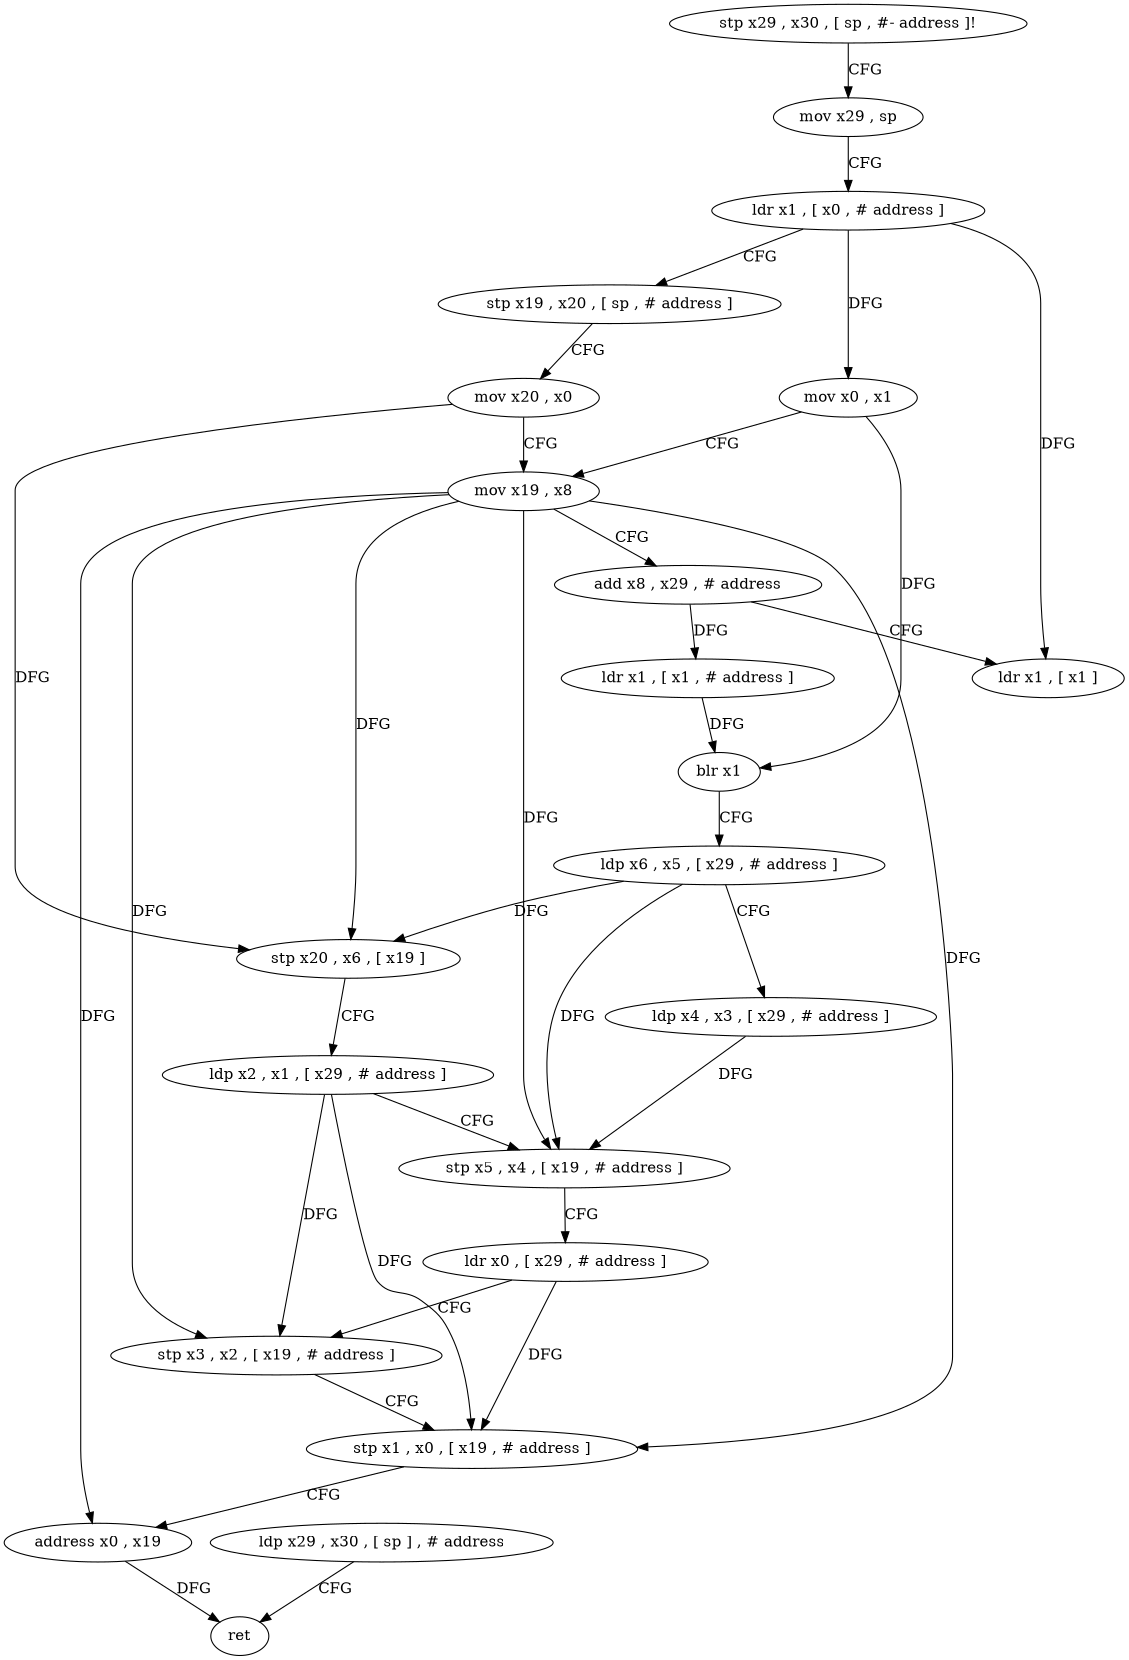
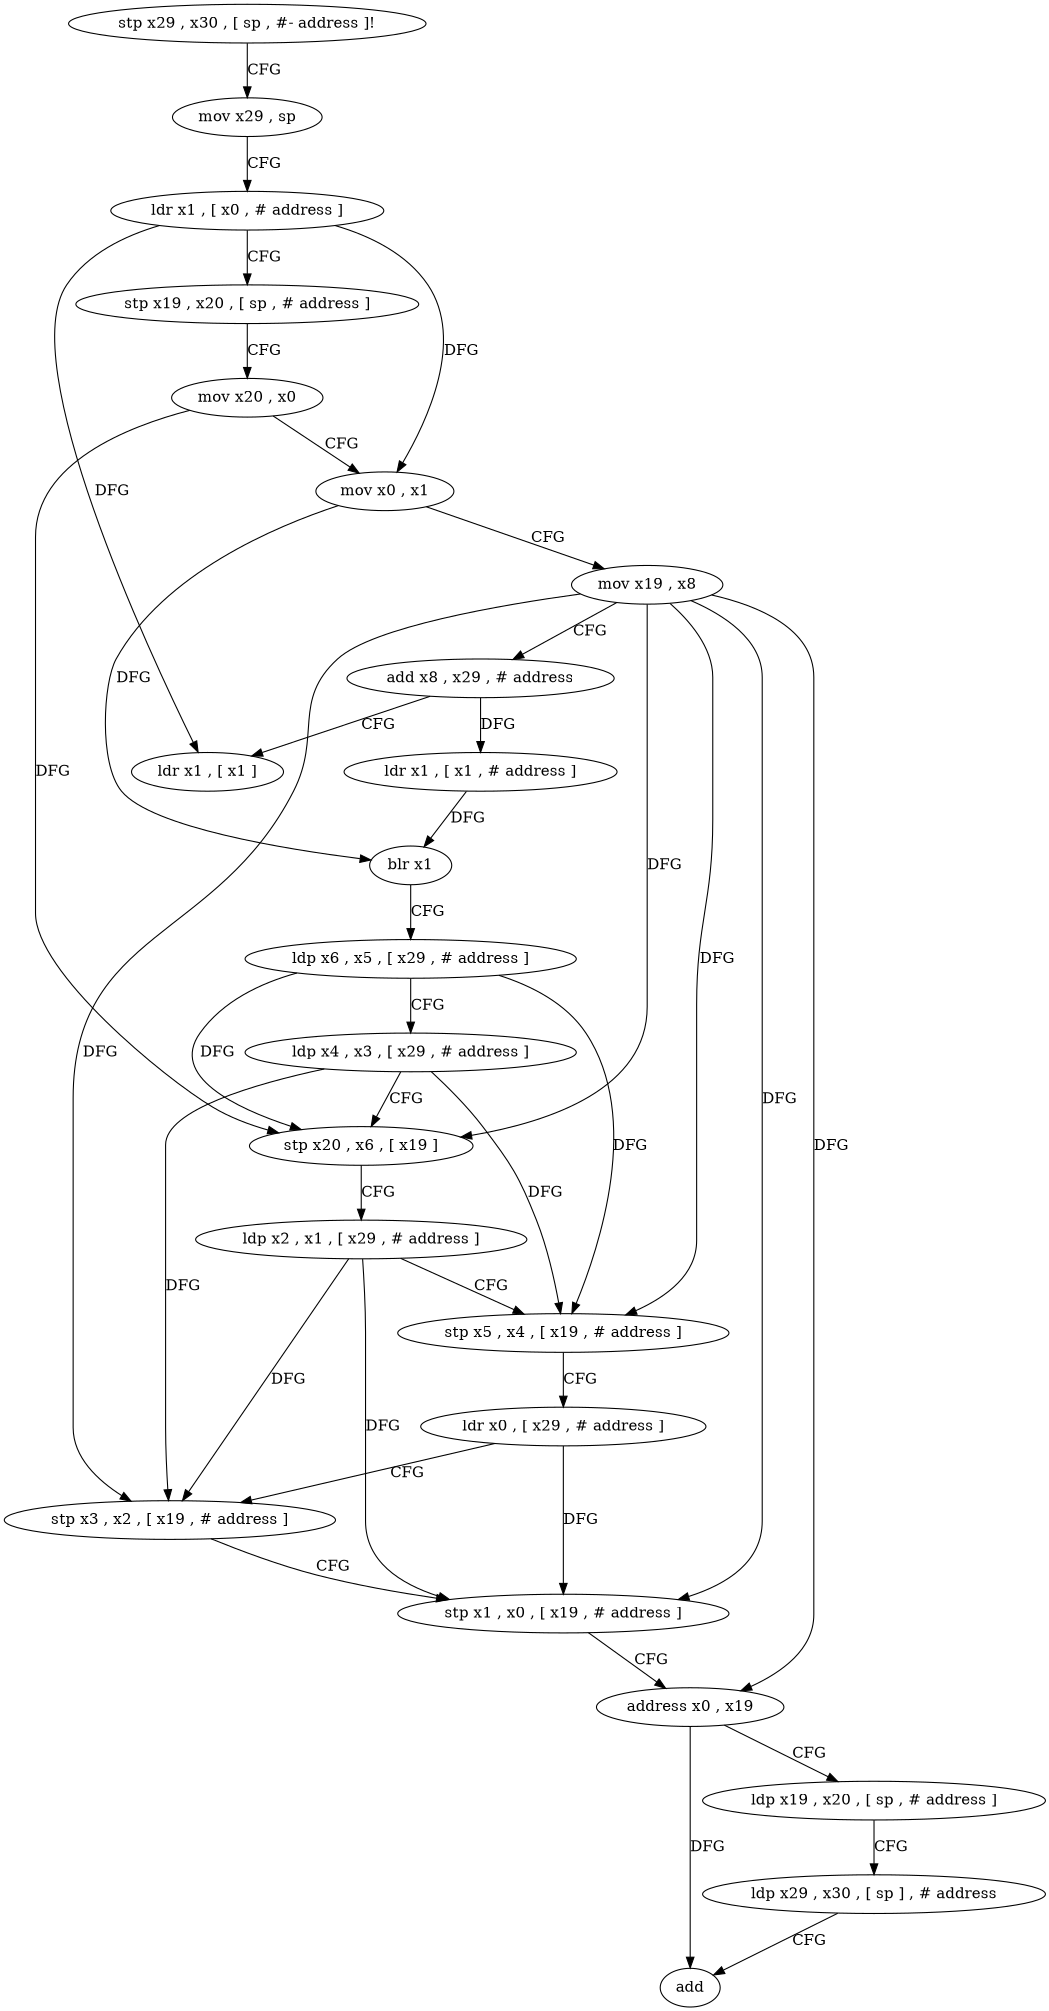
(524, 439) -> (312, 442)
none -> (389, 1094)
none -> (166, 1226)
(240, 1636) -> (690, 1988)
none -> (874, 1801)
